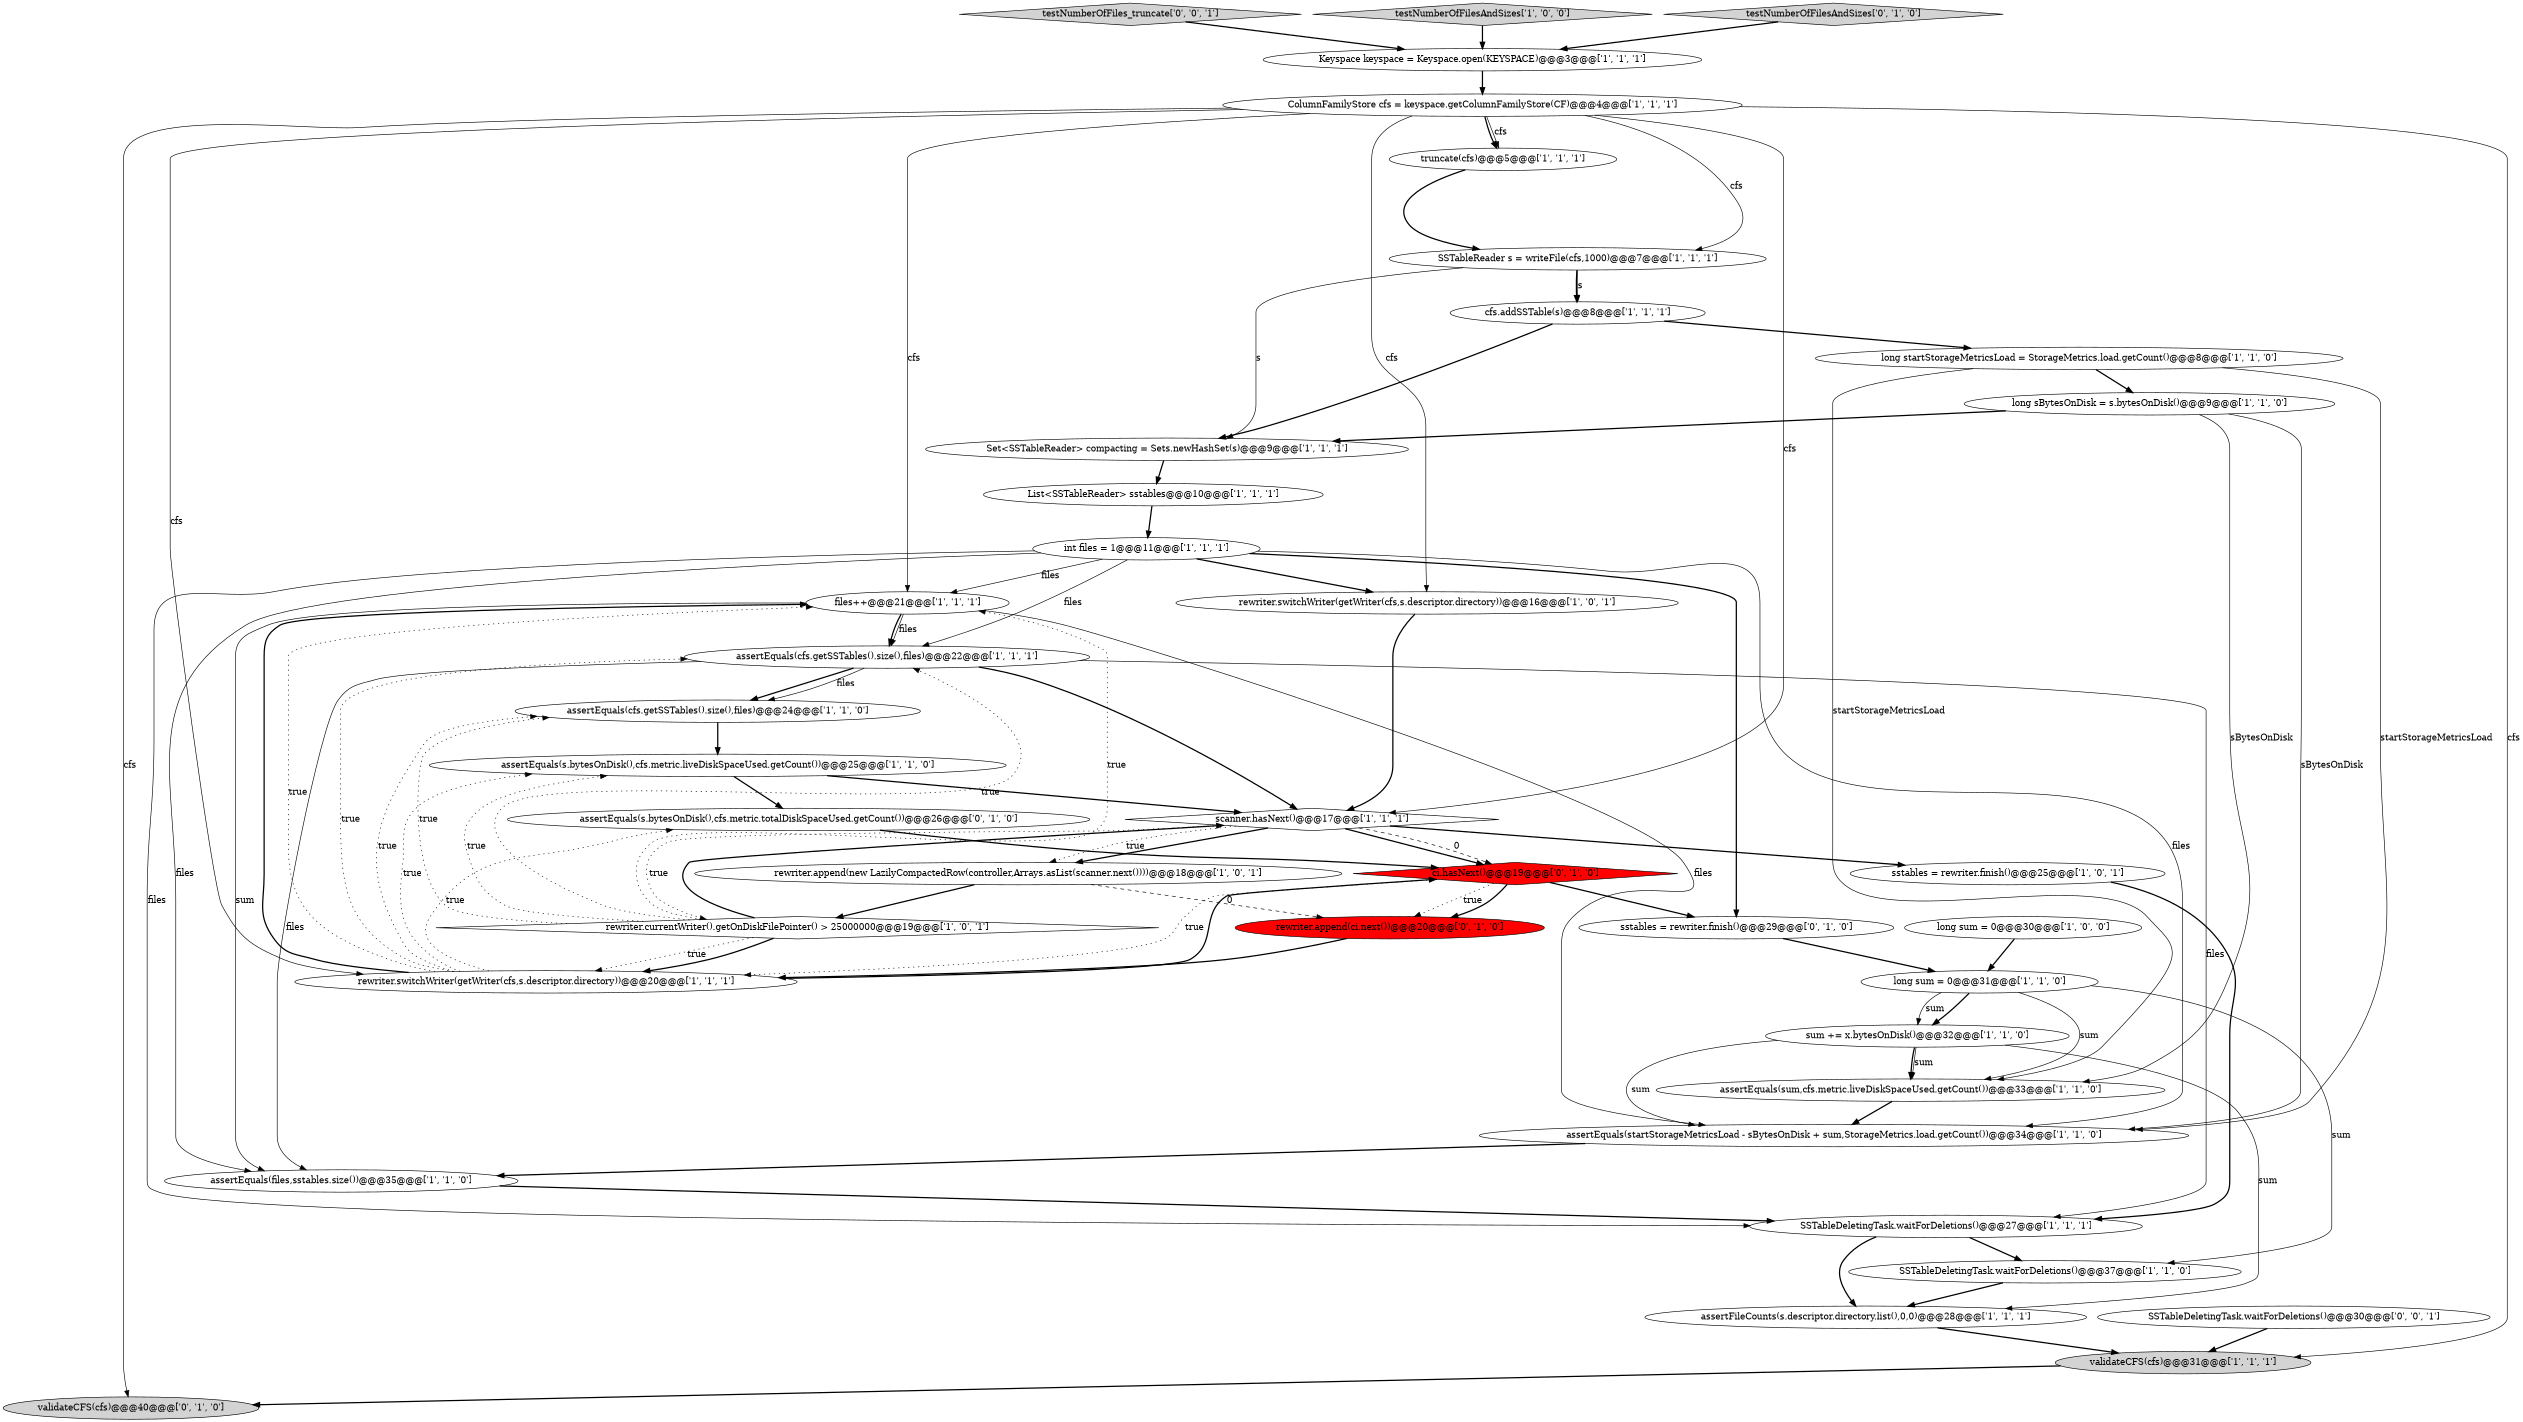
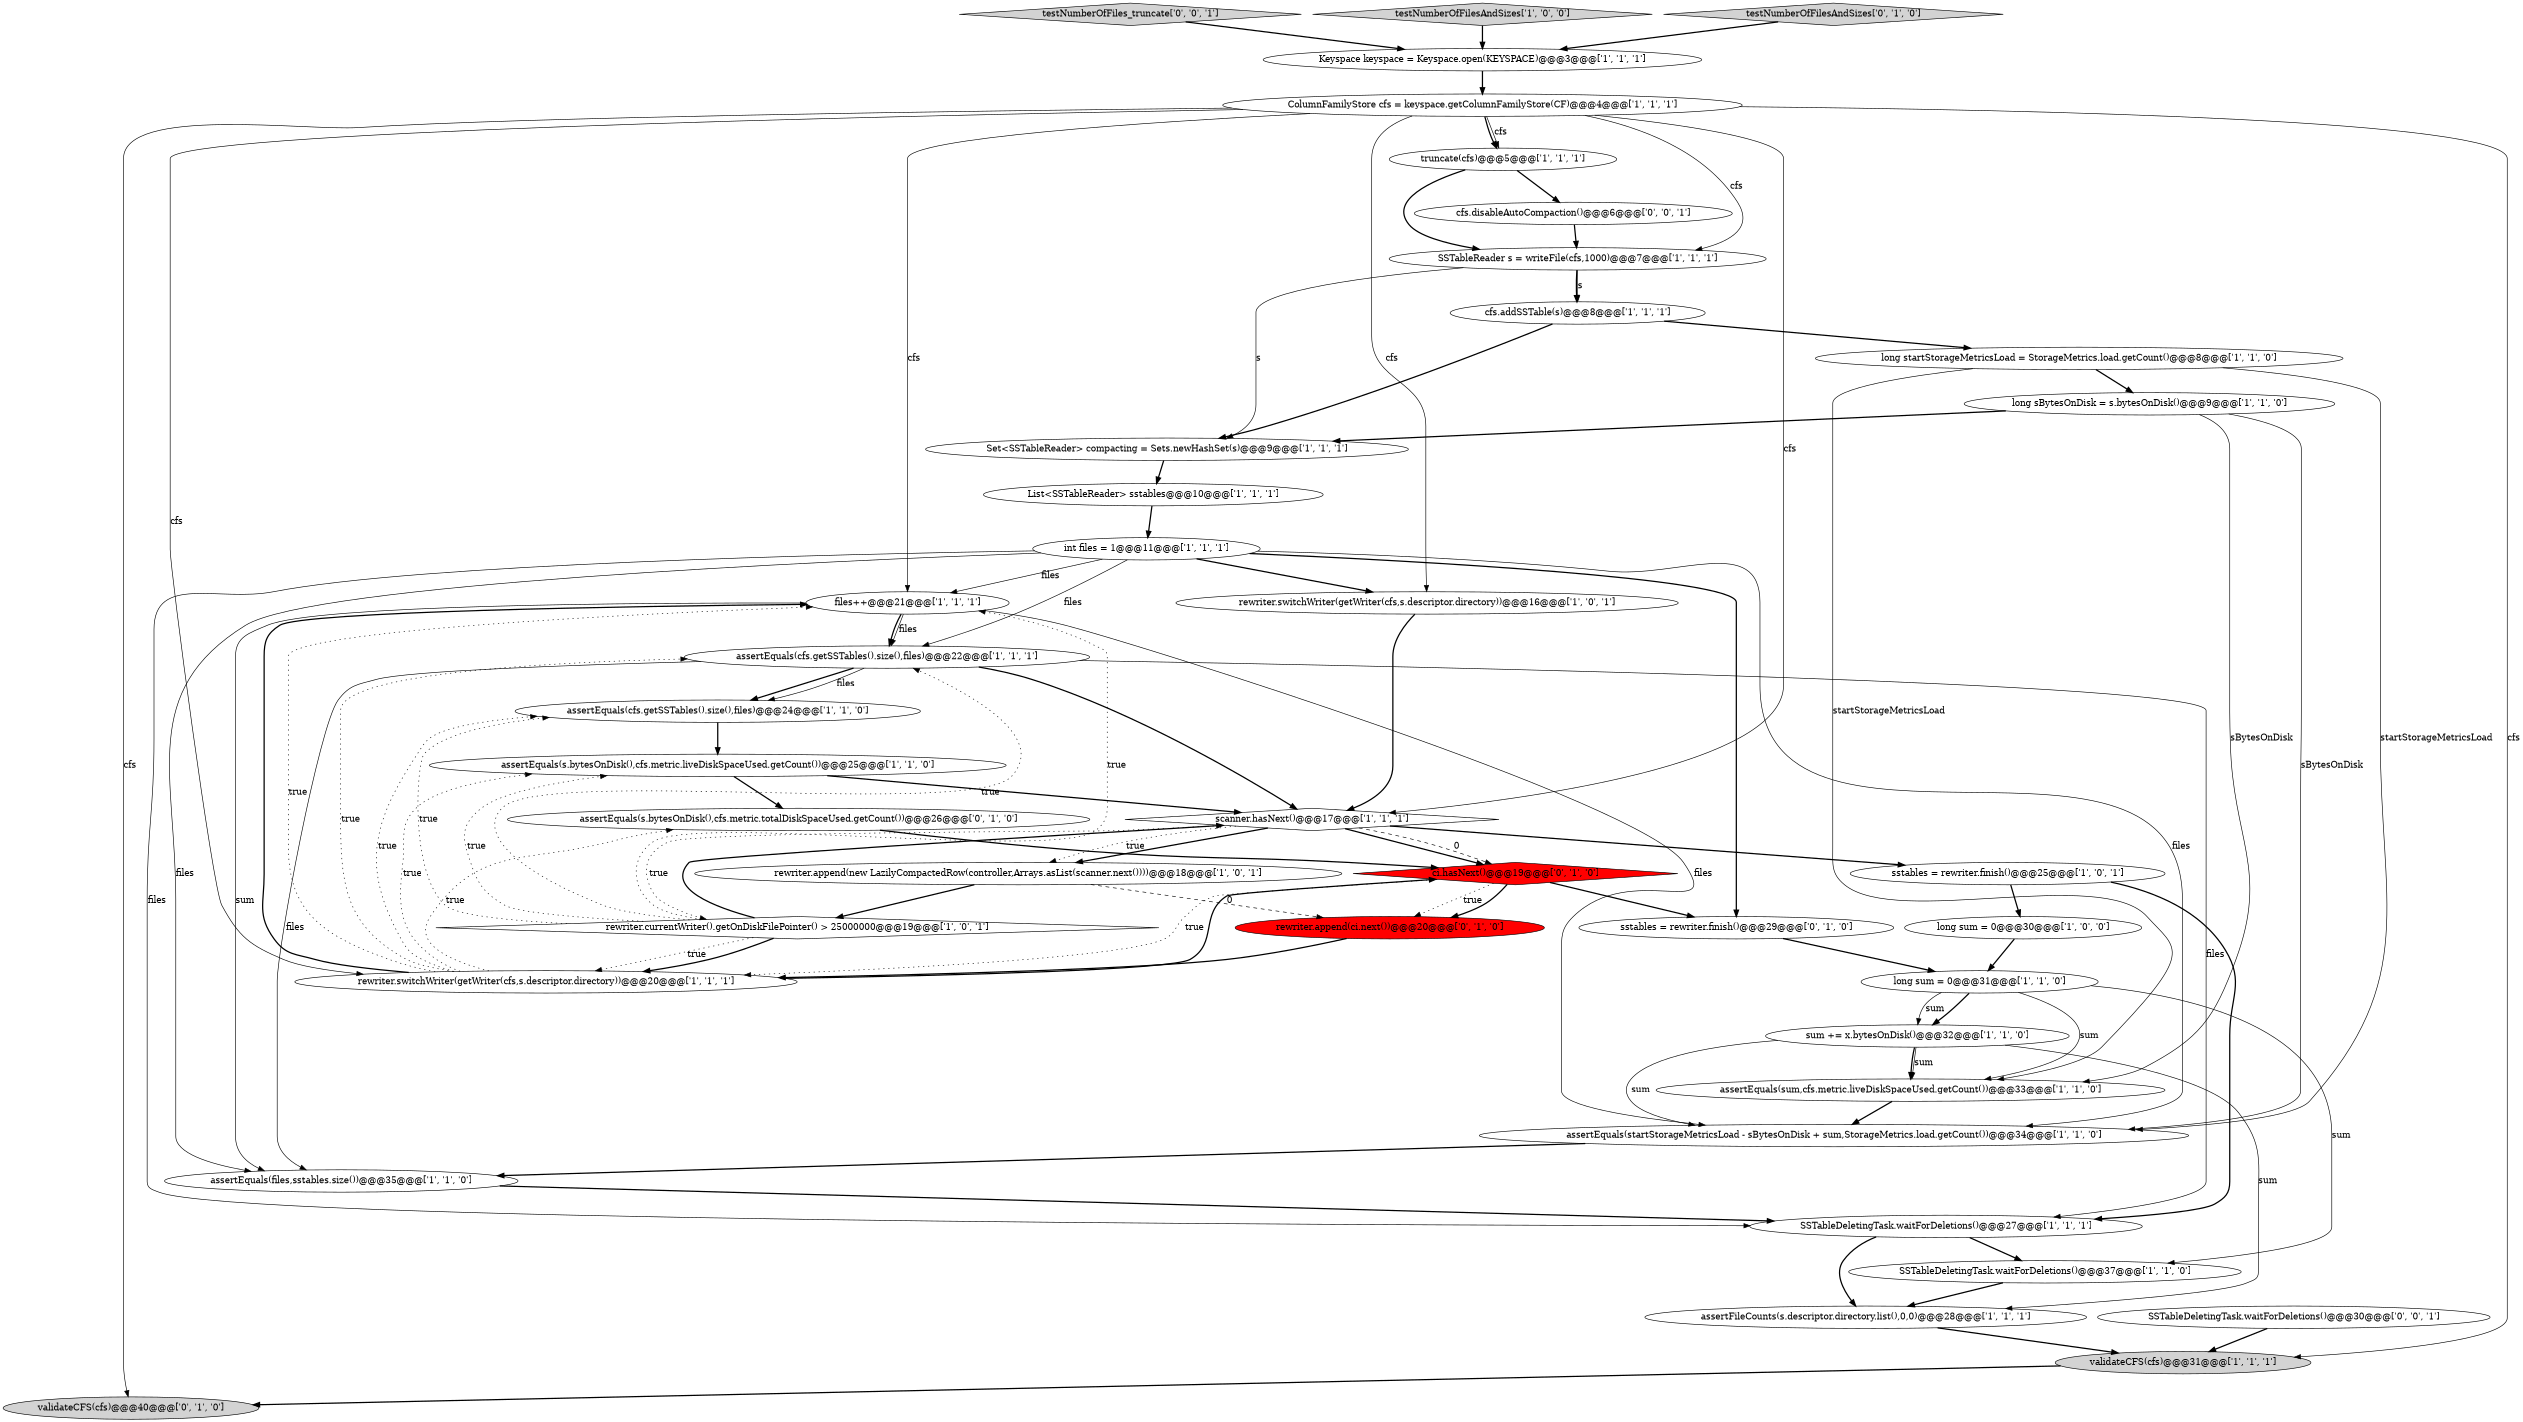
none -> (1573, 213)
none -> (2015, 901)
